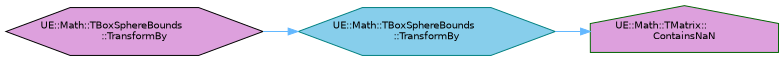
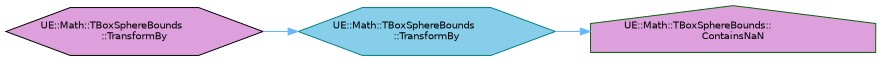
(684, 32) -> (733, 32)
